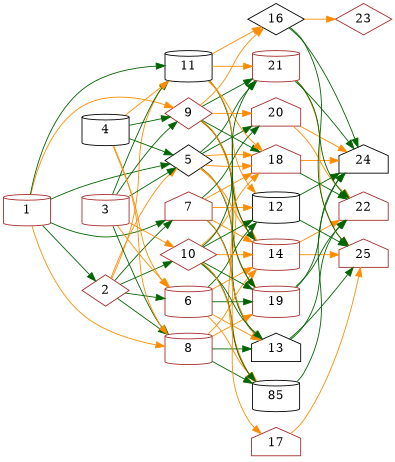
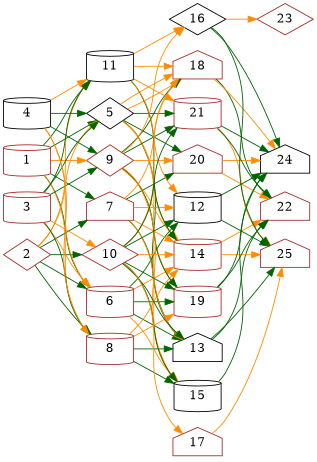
(66, 250) -> (65, 228)
(239, 329) -> (161, 329)
(276, 396) -> (198, 396)
